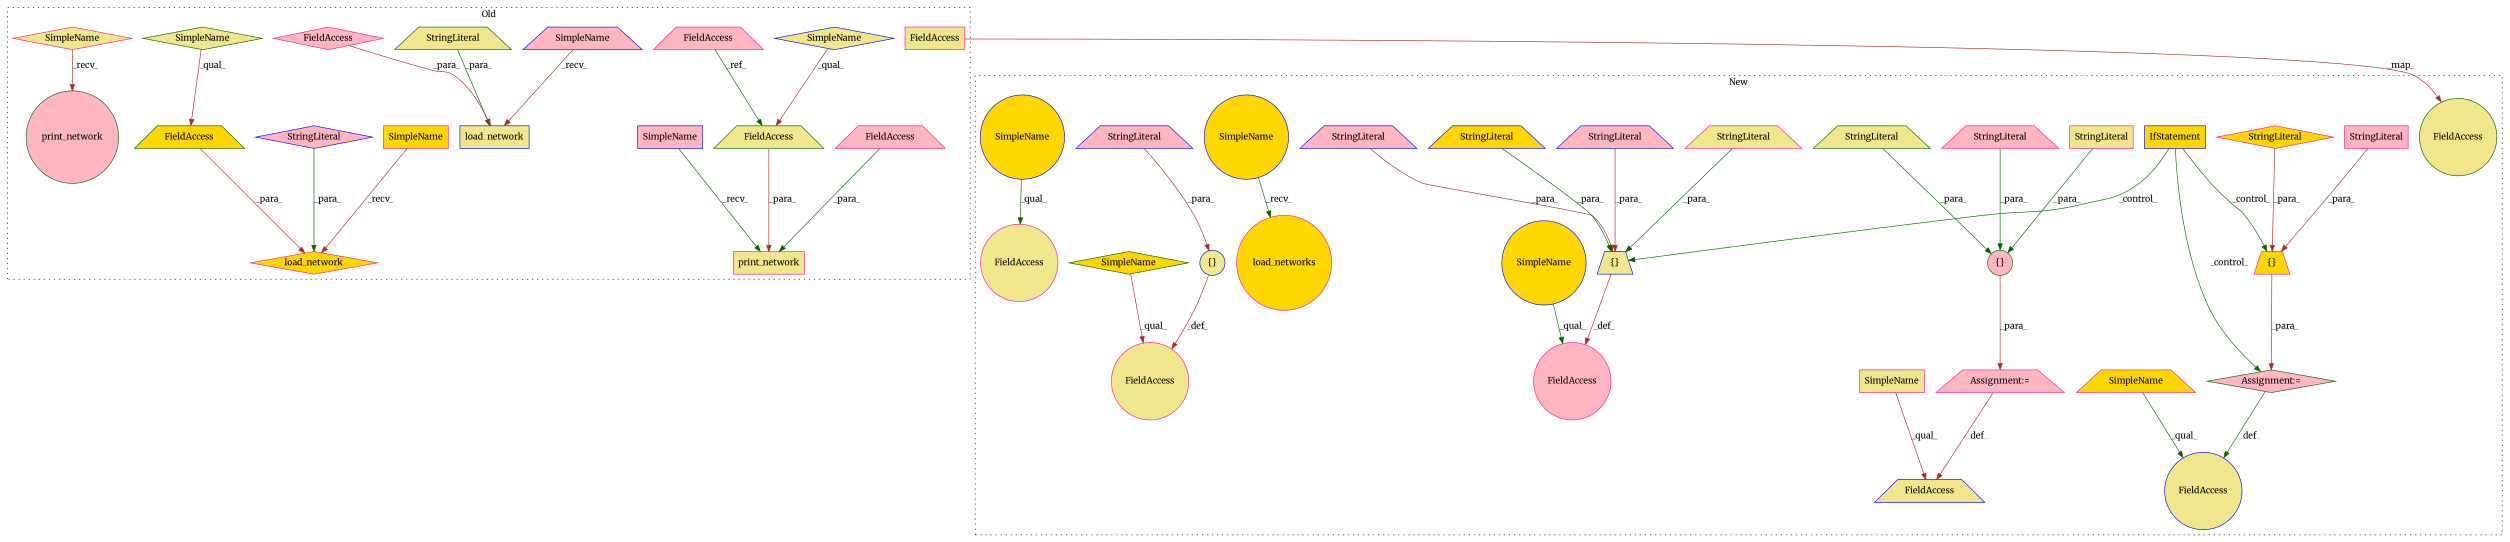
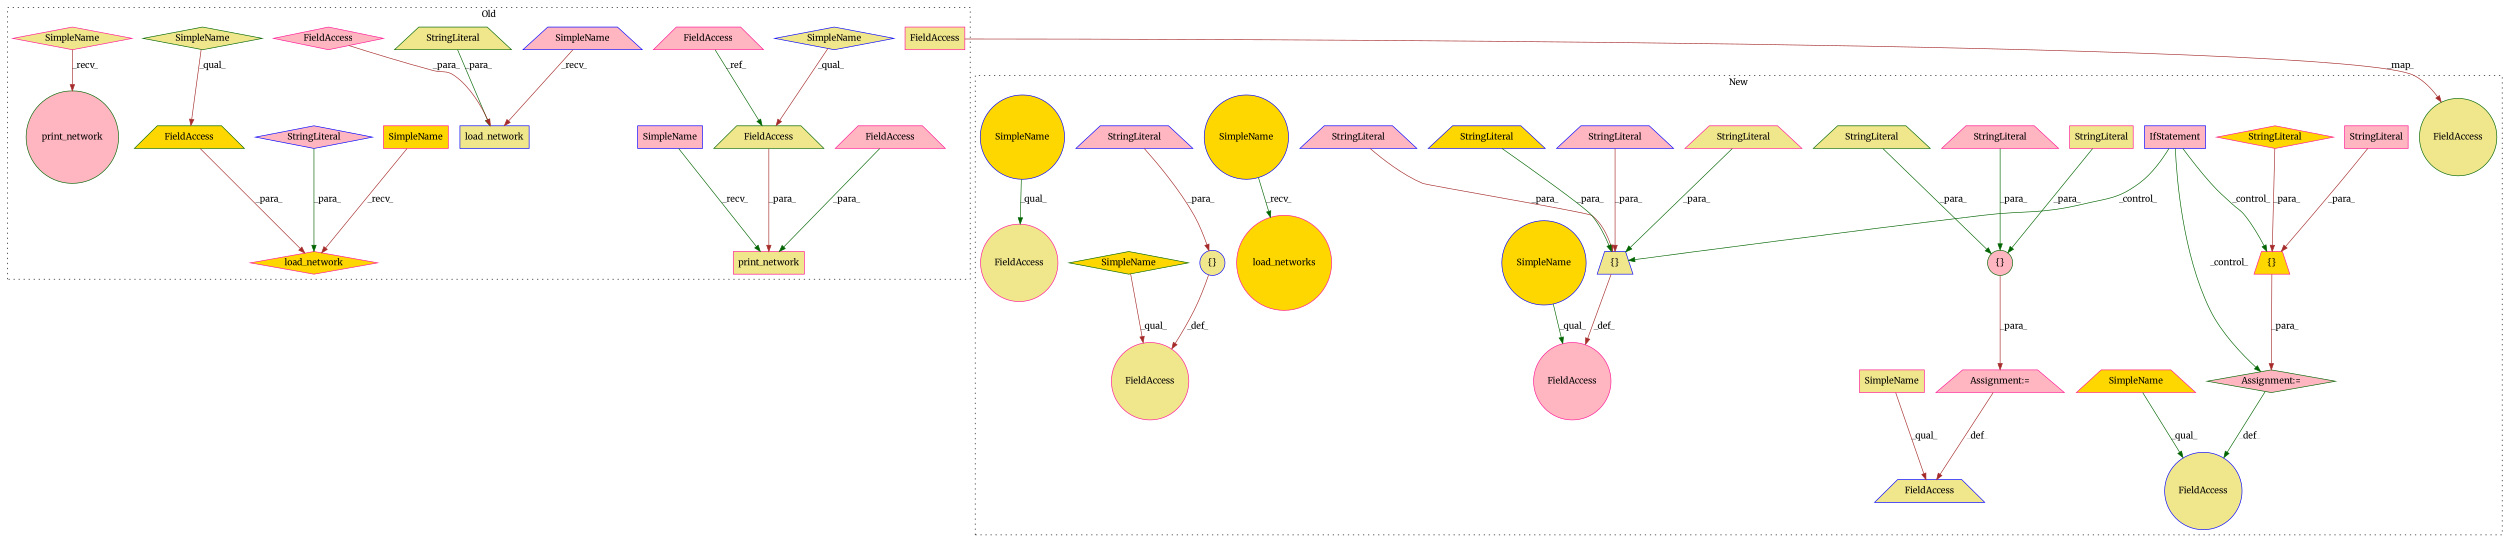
(2175, 137) -> (2175, 137)
